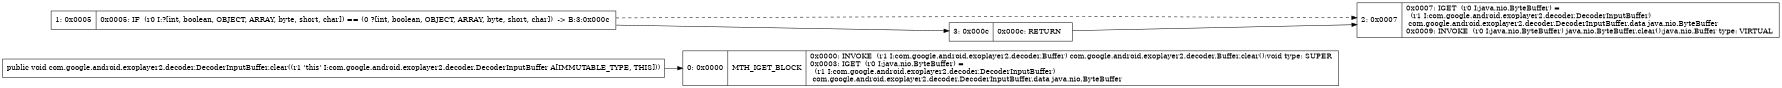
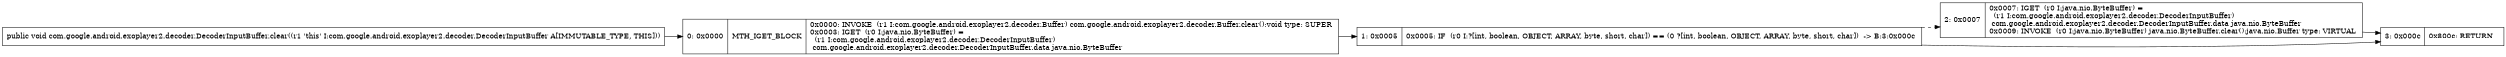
(1212, 28) -> (2369, 32)
(1033, 32) -> (2464, 36)
none -> (1345, 37)
